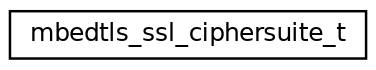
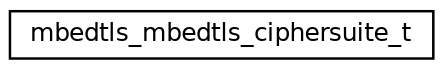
(188, 35) -> (222, 35)
